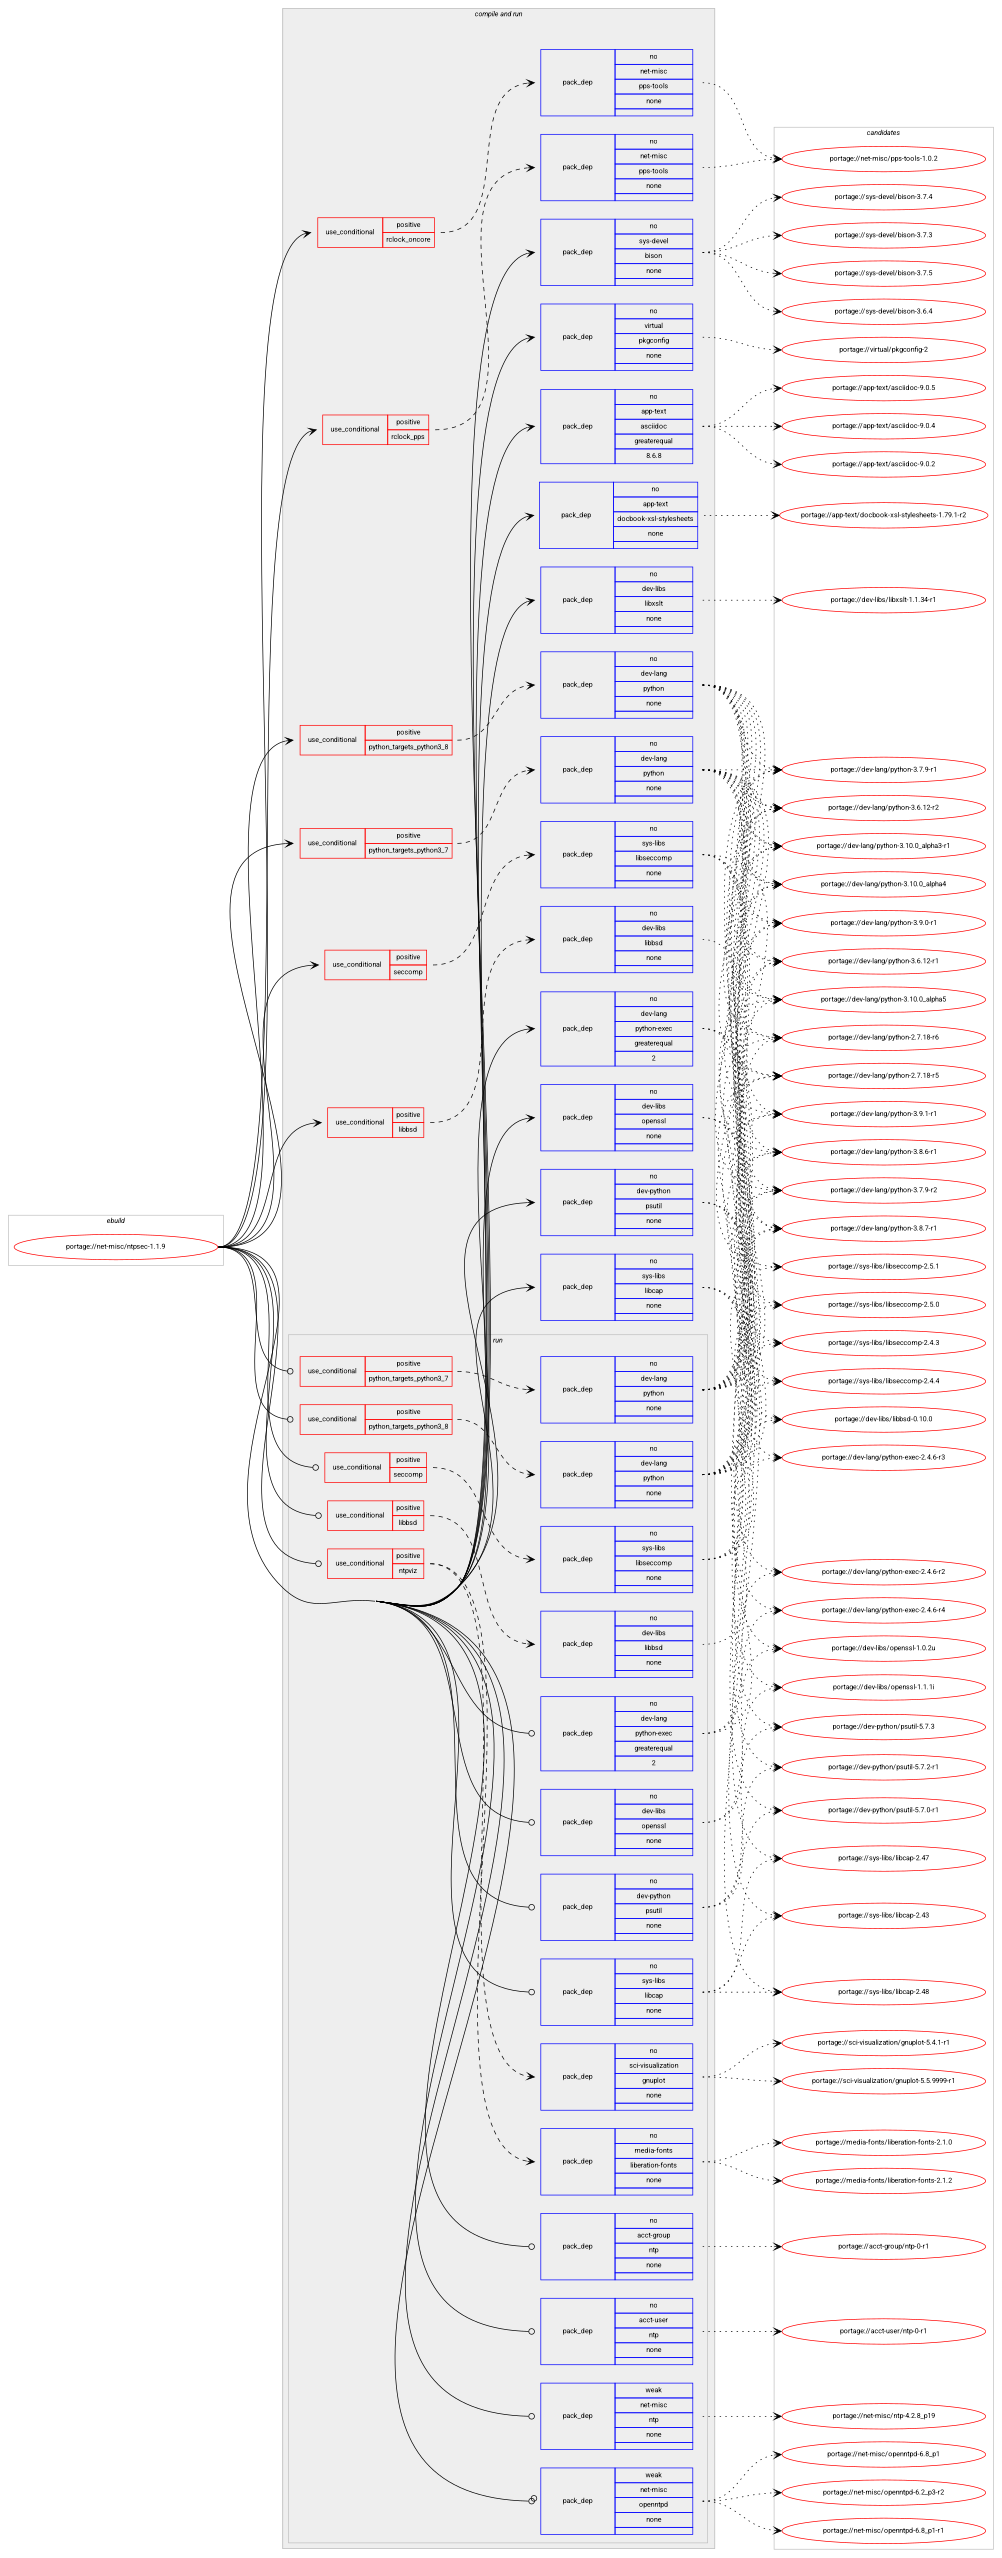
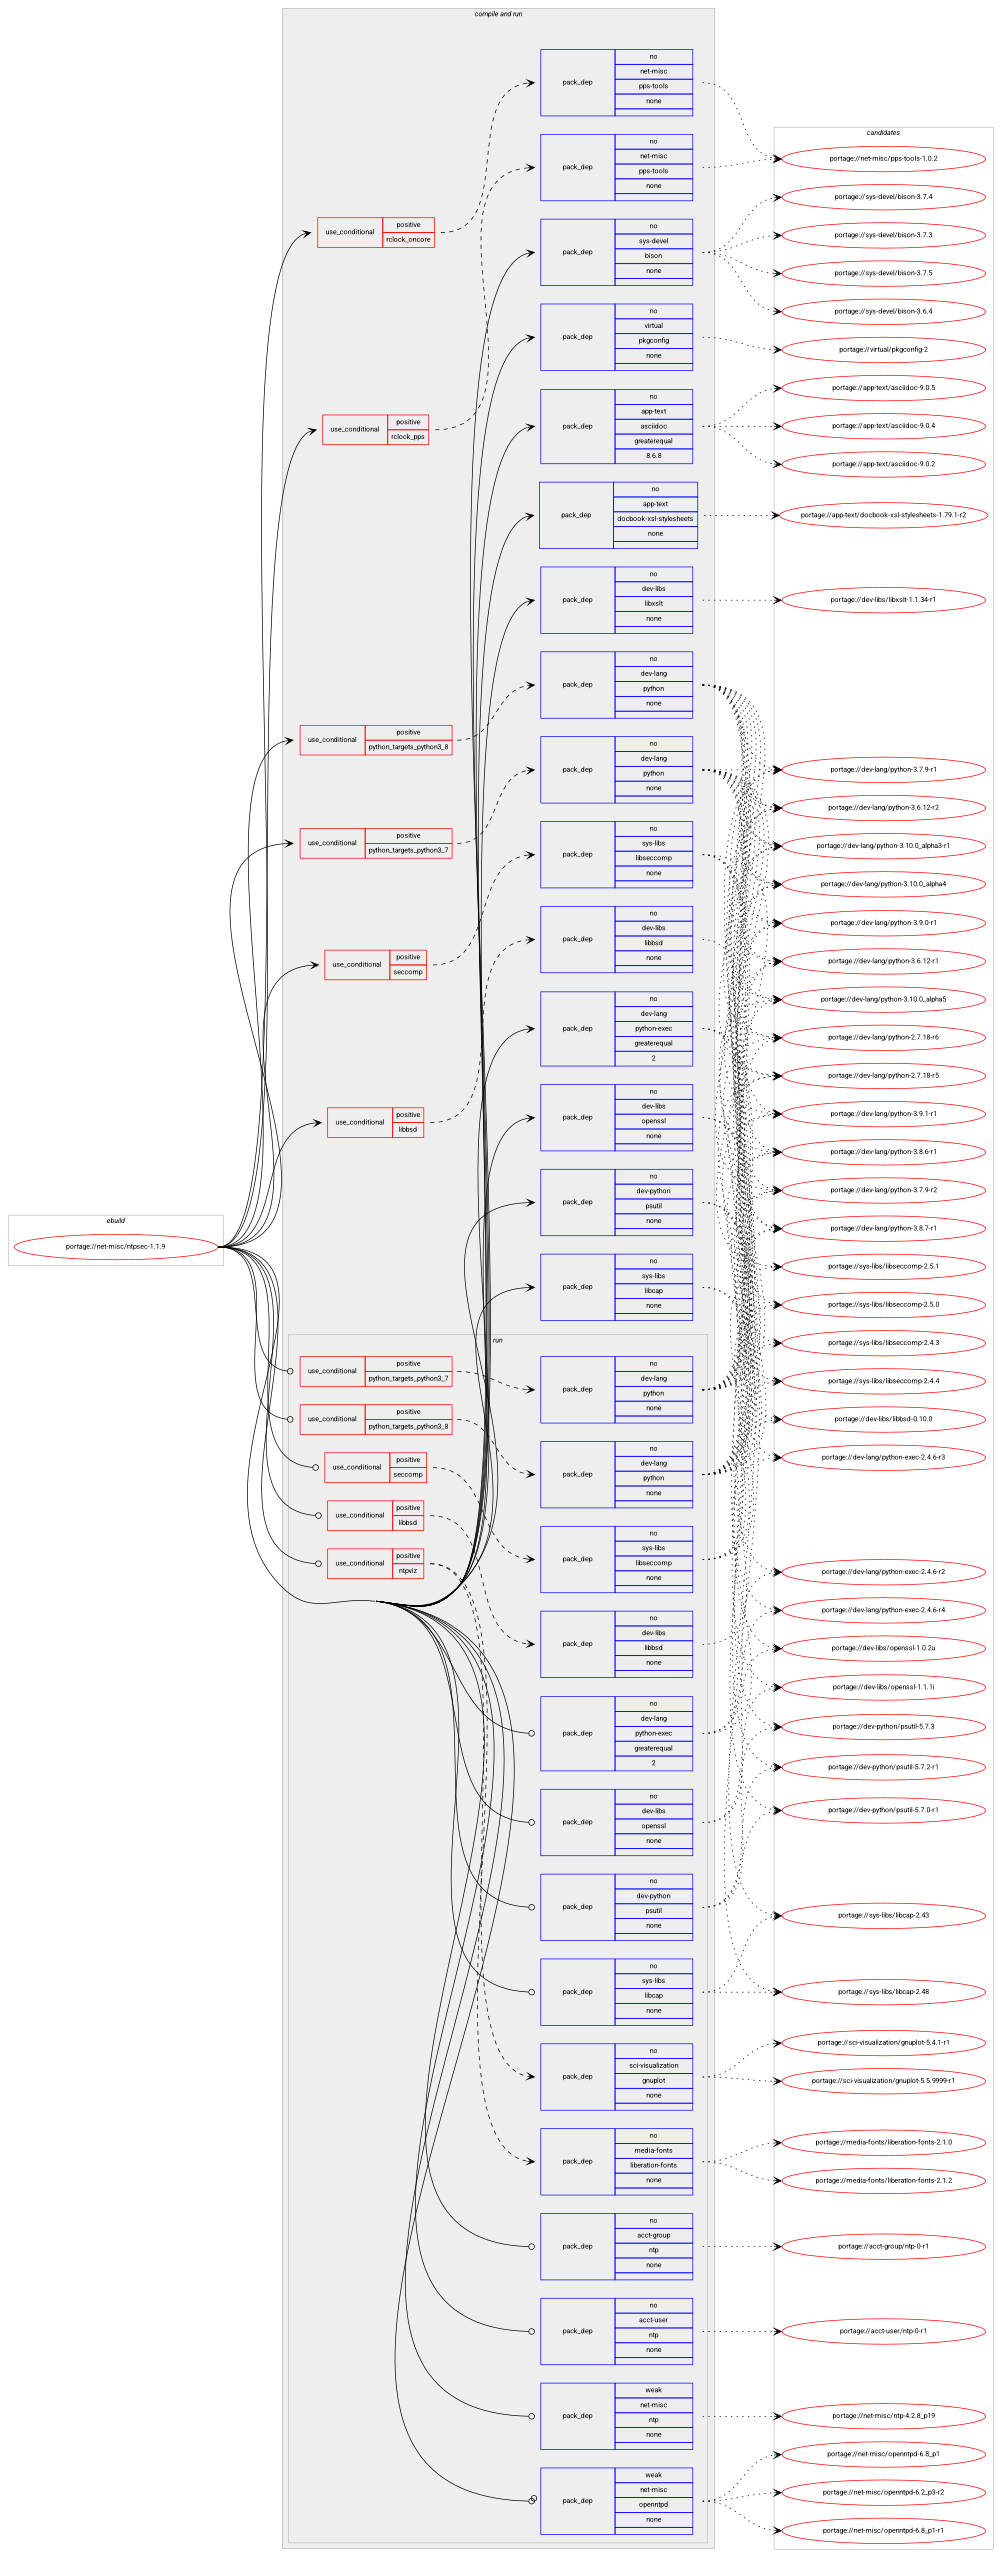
(884, 1859) -> none
